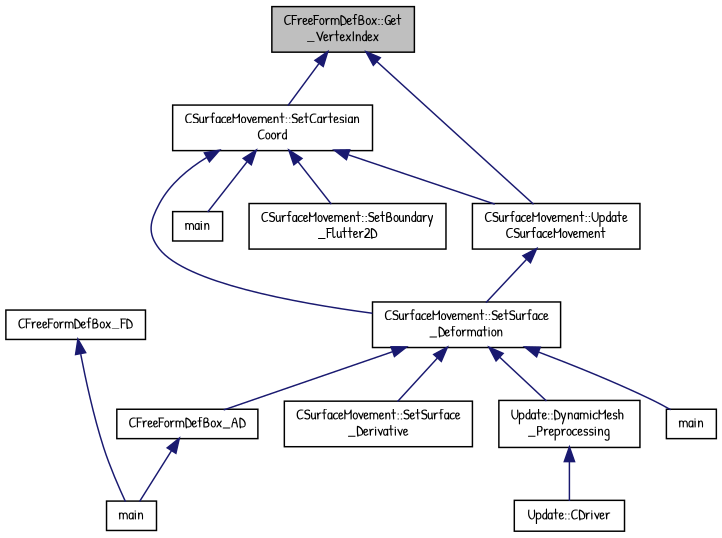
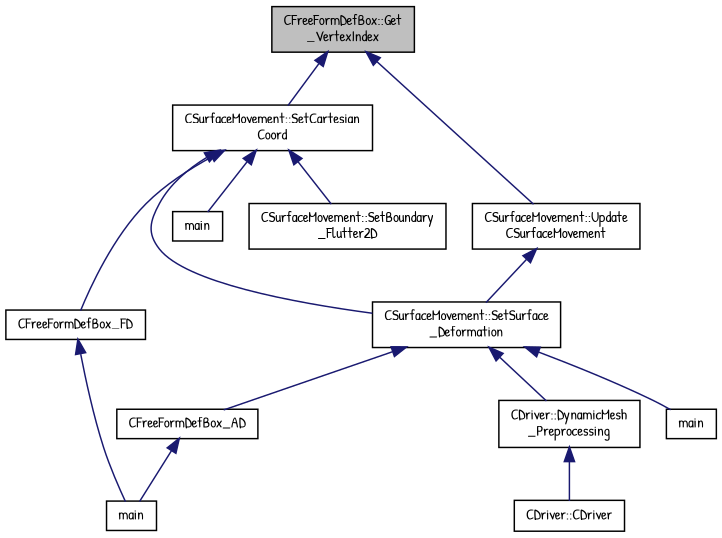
(422, 180) -> (131, 221)
(378, 424) -> none
(569, 424) -> (569, 424)
(569, 516) -> (569, 516)
